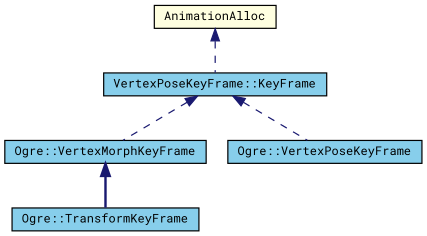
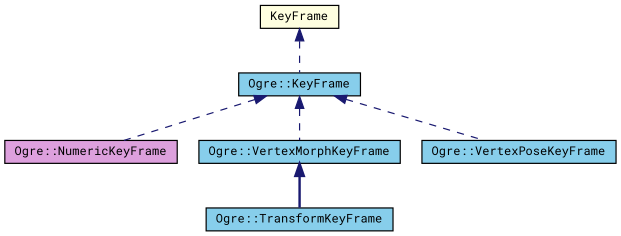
(215, 17) -> (300, 17)
(215, 84) -> (300, 84)
none -> (91, 152)
